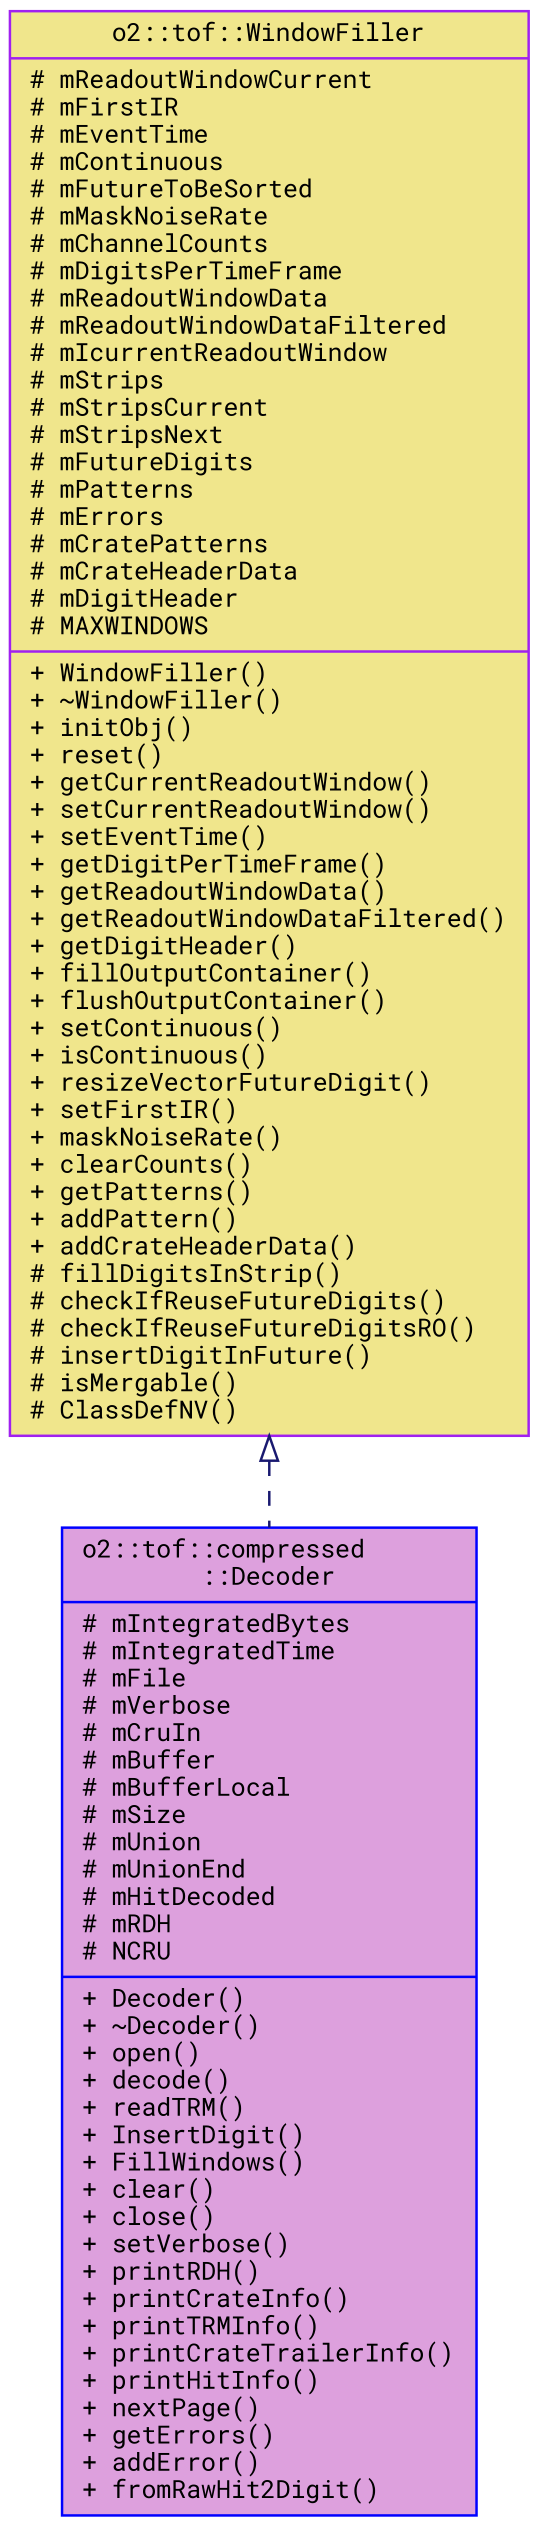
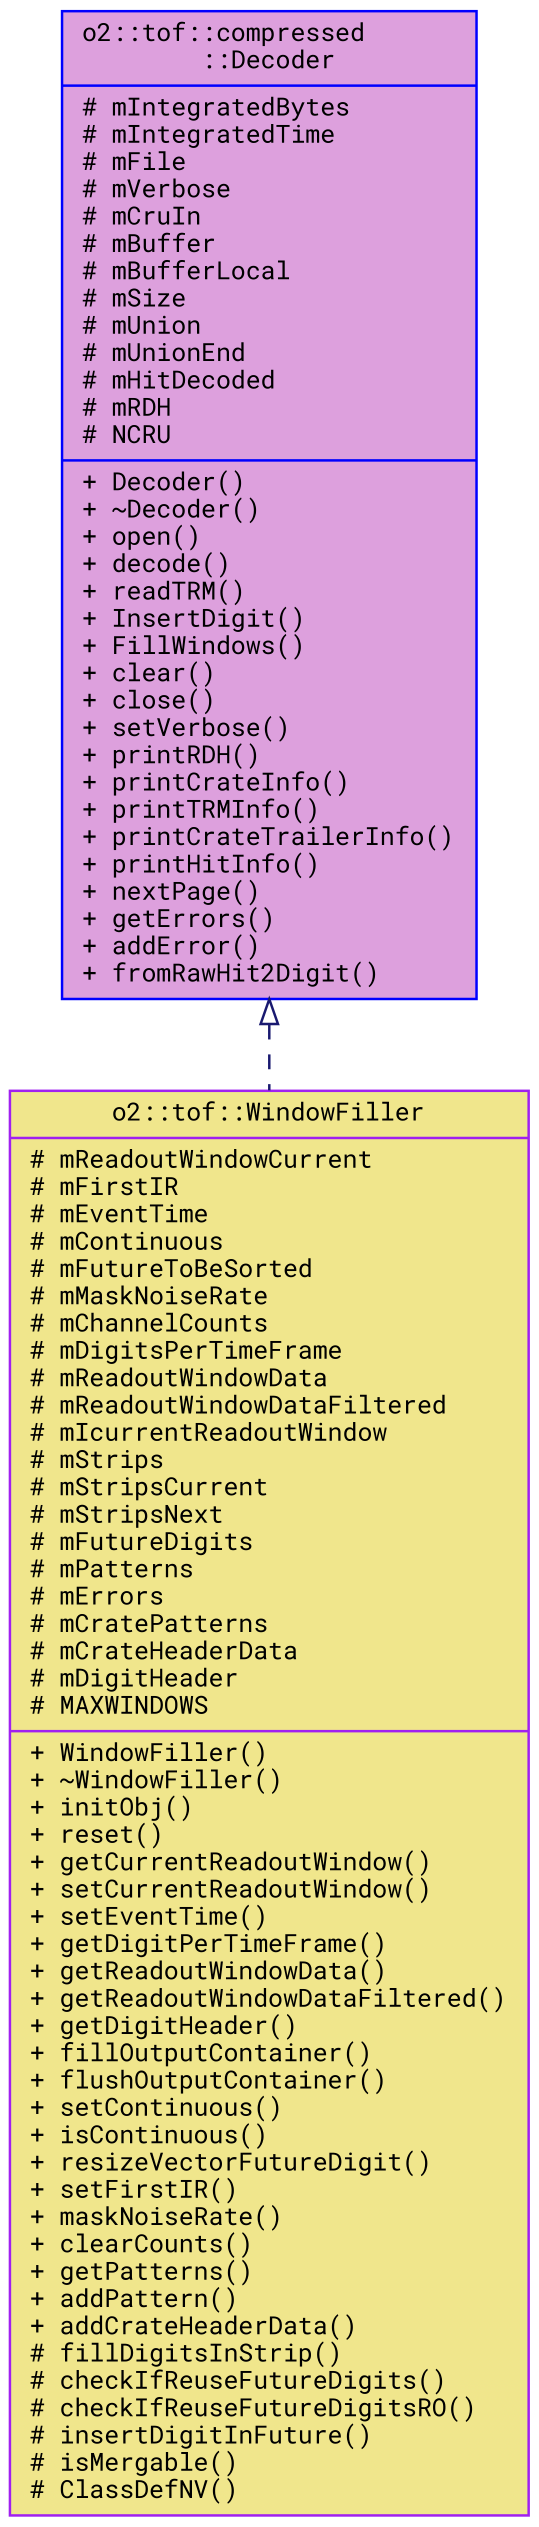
(269, 1494) -> (269, 1057)
